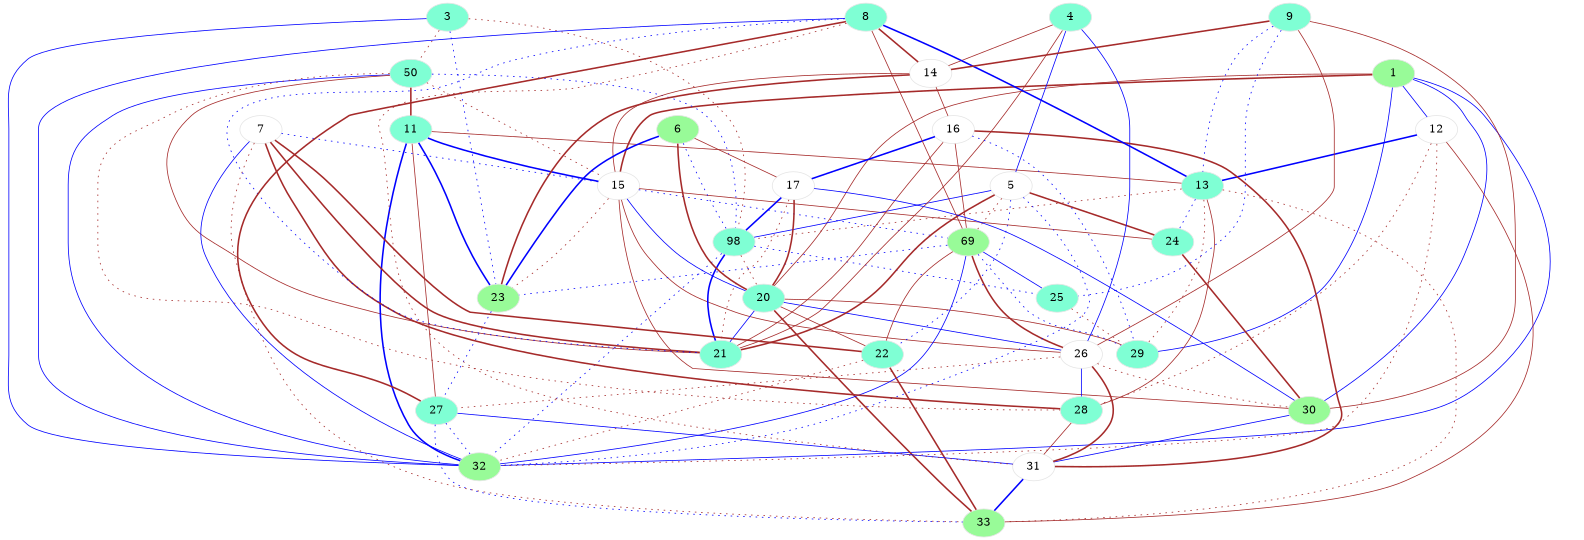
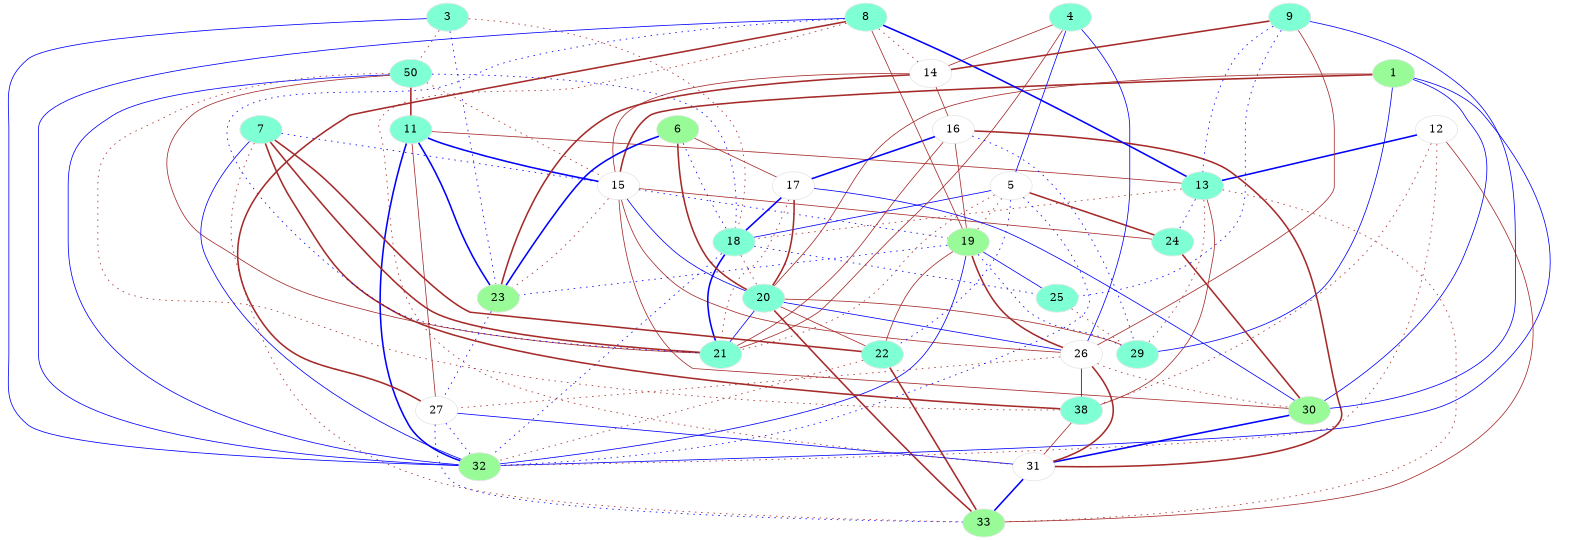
(898, 45) -> (898, 45)
(1415, 101) -> none
(261, 130) -> (261, 130)
(1515, 219) -> (1515, 219)
(734, 242) -> (734, 242)
(968, 242) -> (968, 242)
(878, 290) -> (878, 290)
(437, 411) -> (437, 411)
(1081, 411) -> (1081, 411)
(1195, 434) -> (1195, 434)
